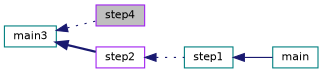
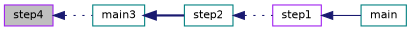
(82, 24) -> (79, 15)
(120, 57) -> (209, 15)
(209, 57) -> (297, 15)
